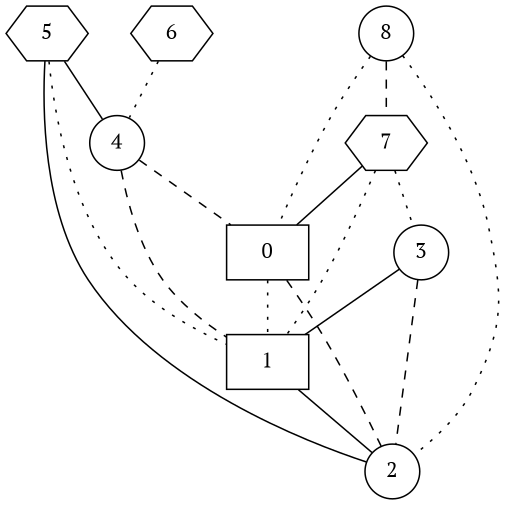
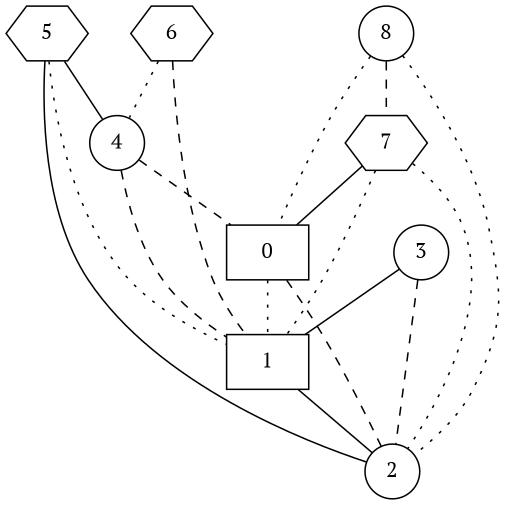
(404, 198) -> (469, 303)
none -> (192, 210)
